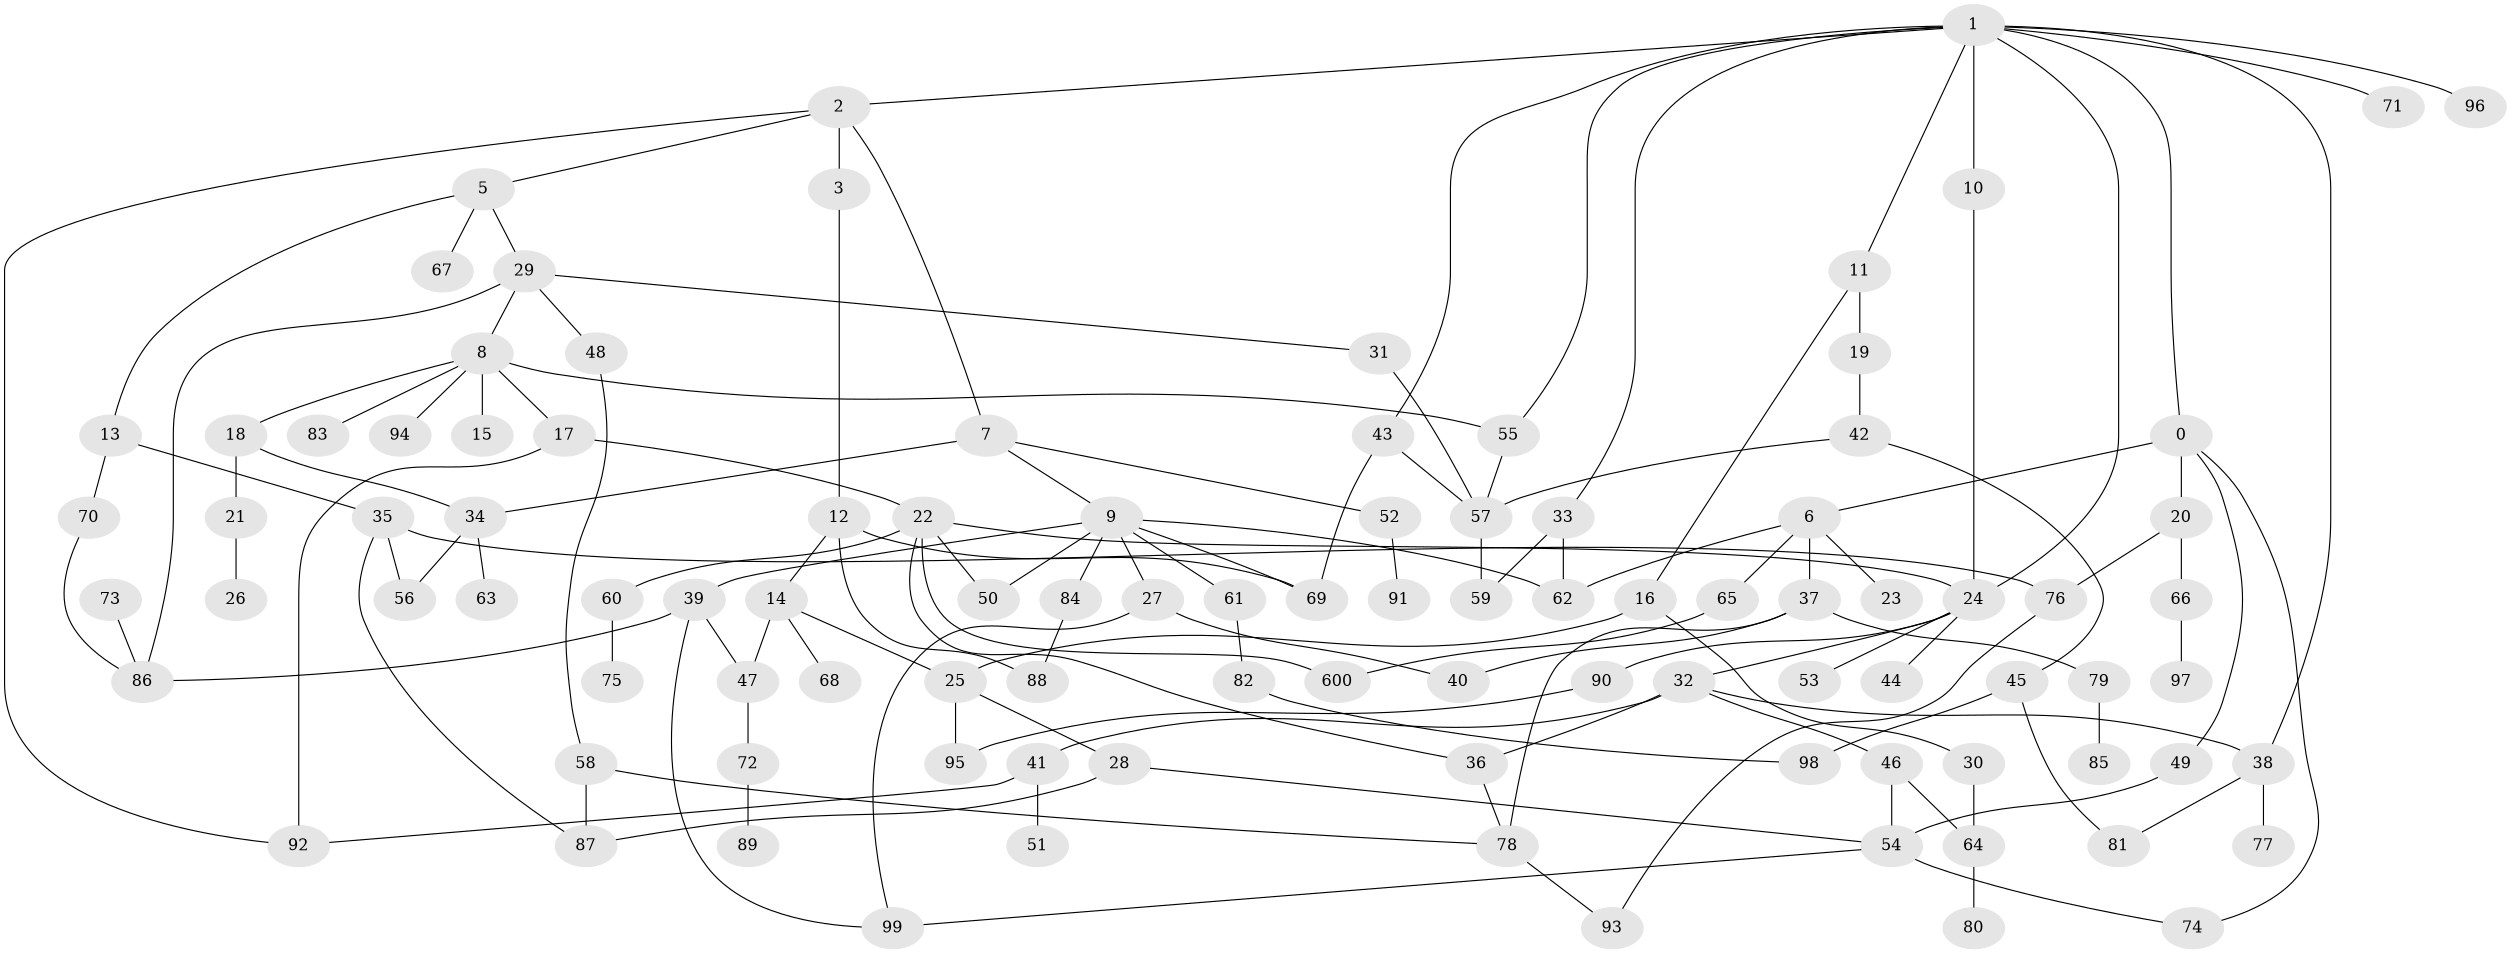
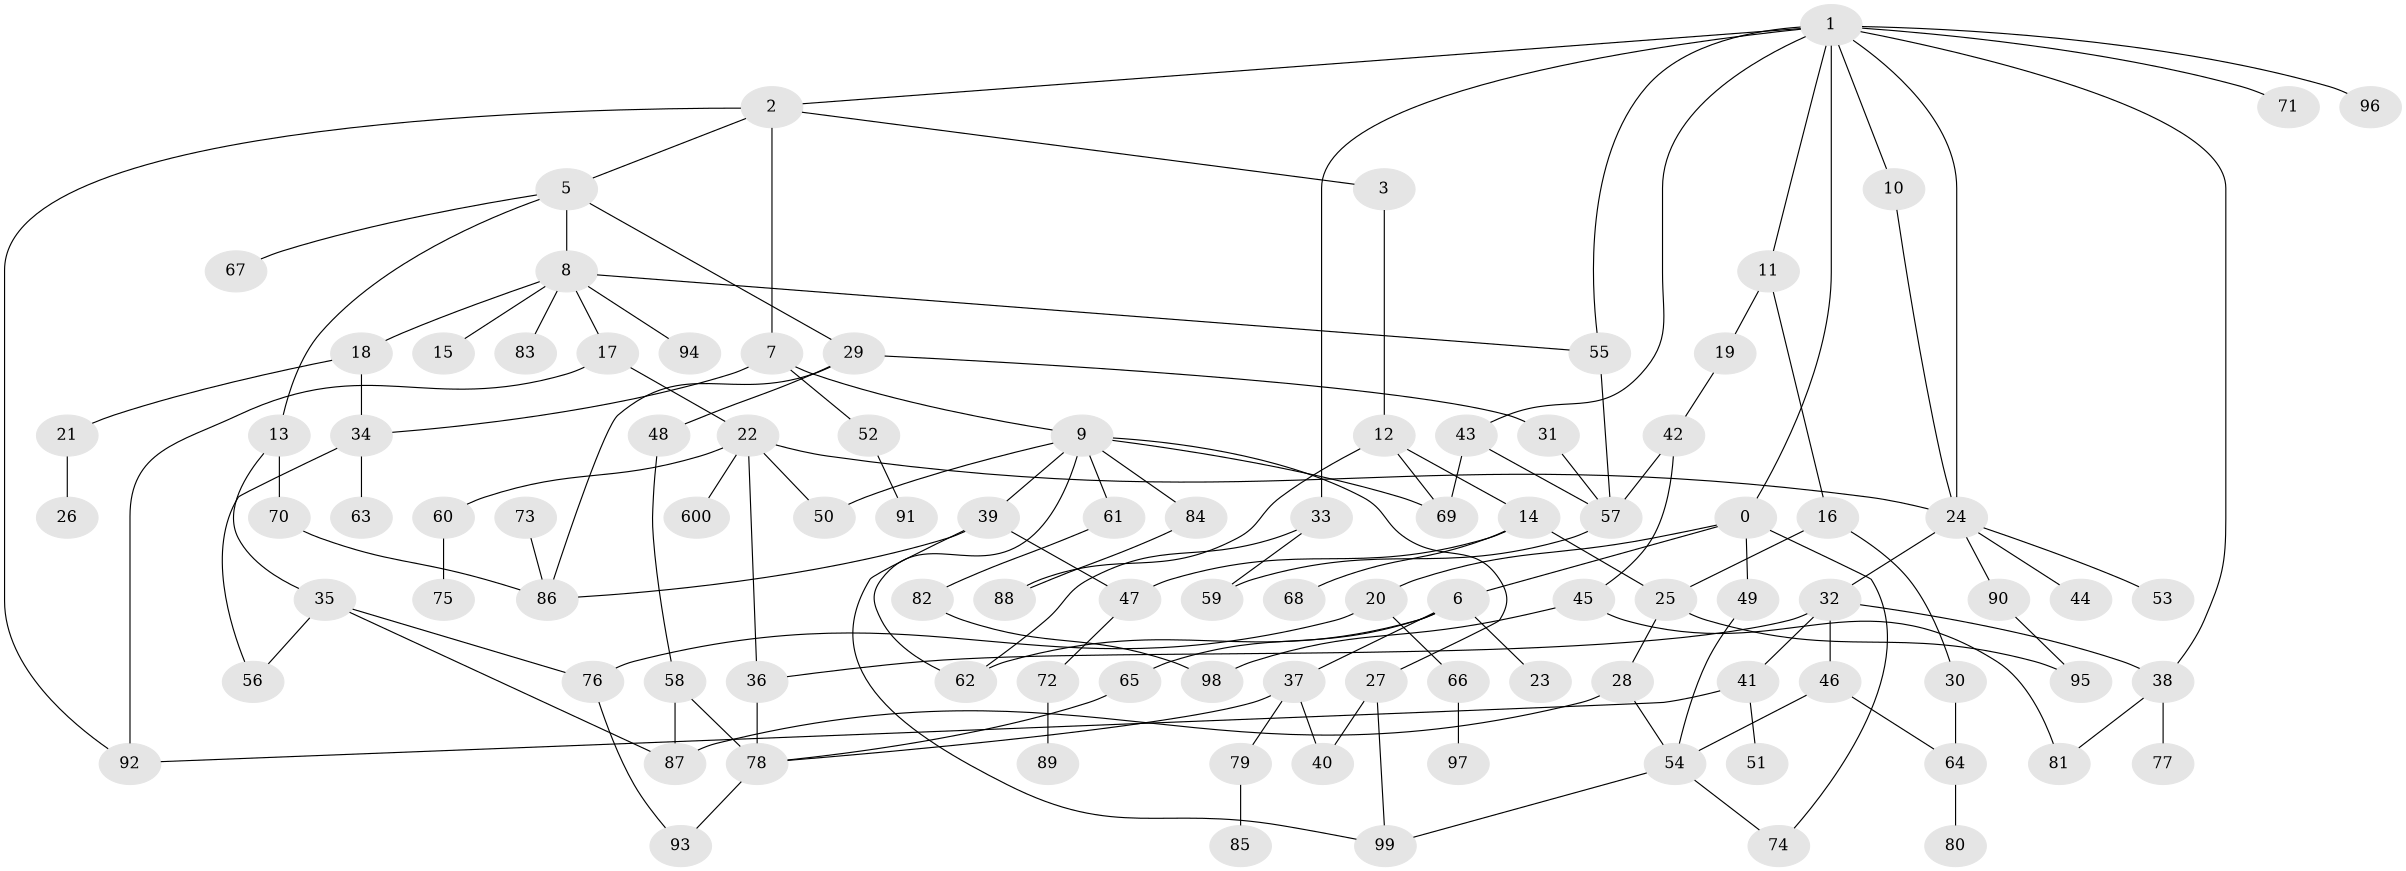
(503, 312) -> (567, 230)
(1536, 647) -> (1021, 721)
